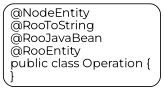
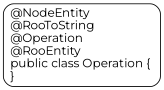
(58, 38) -> (49, 38)
